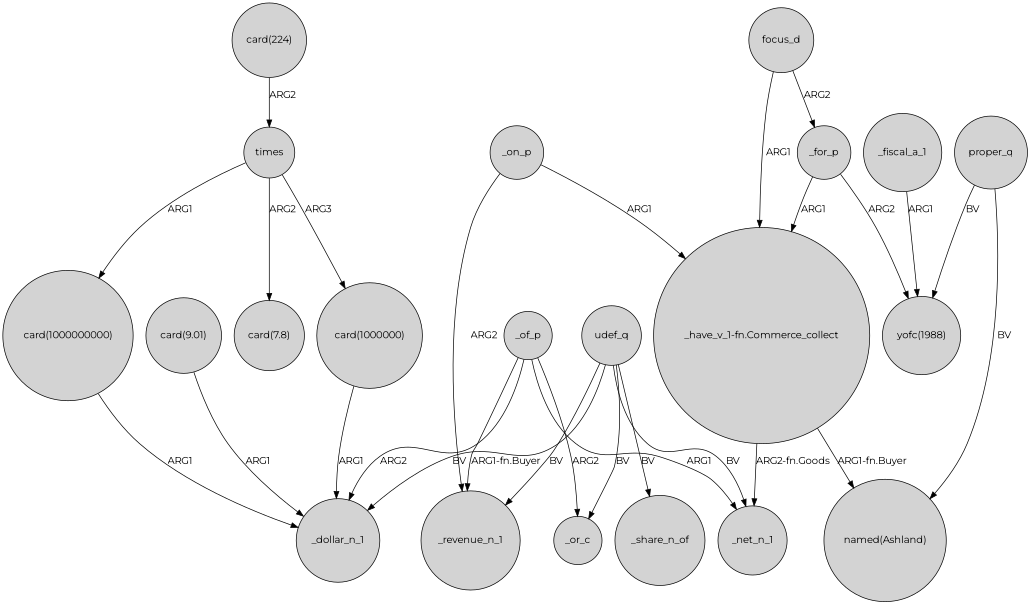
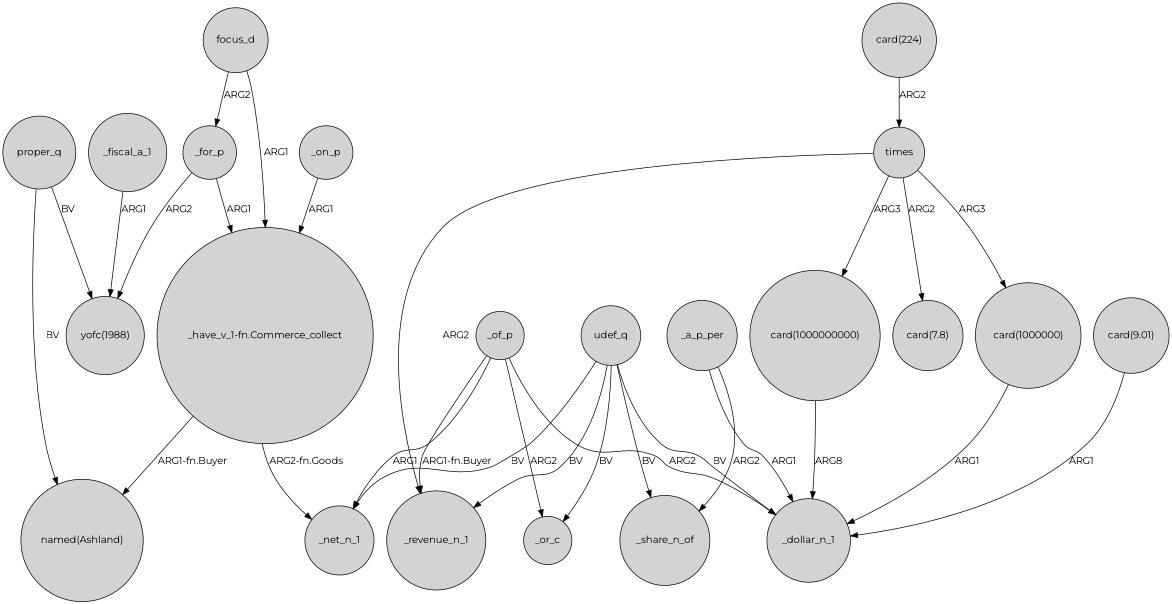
(180, 210) -> (888, 210)
(455, 324) -> (519, 191)
none -> (702, 336)
(180, 461) -> (829, 461)
